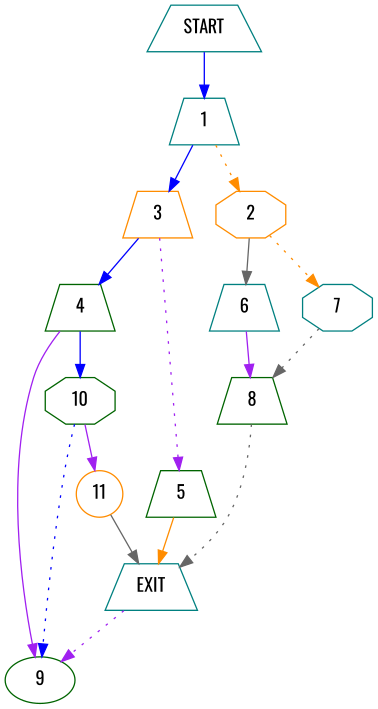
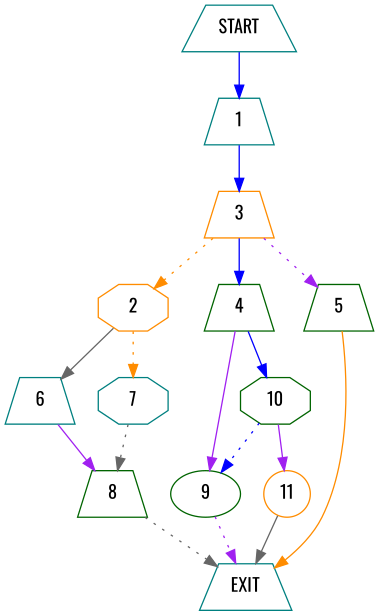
(225, 162) -> (189, 259)
(98, 632) -> (223, 534)
